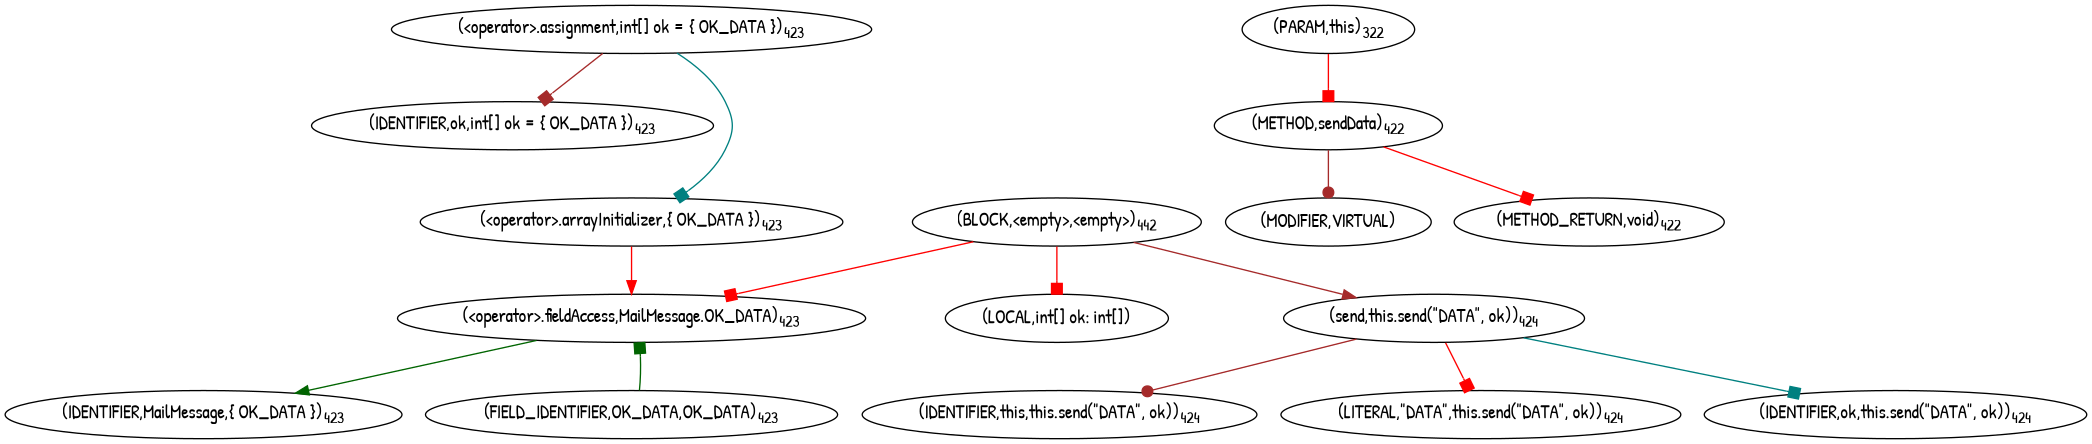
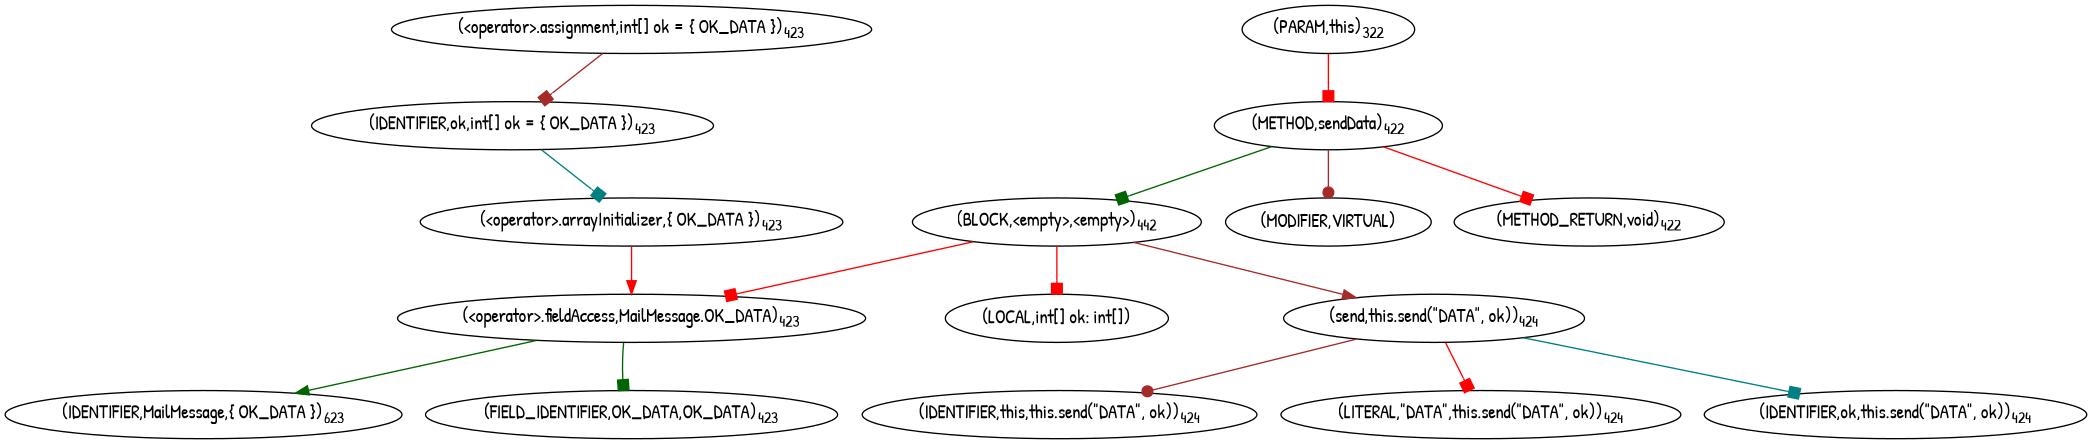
(732, 119) -> (566, 170)
none -> (1201, 171)
(640, 373) -> (623, 360)
(335, 413) -> (335, 413)
